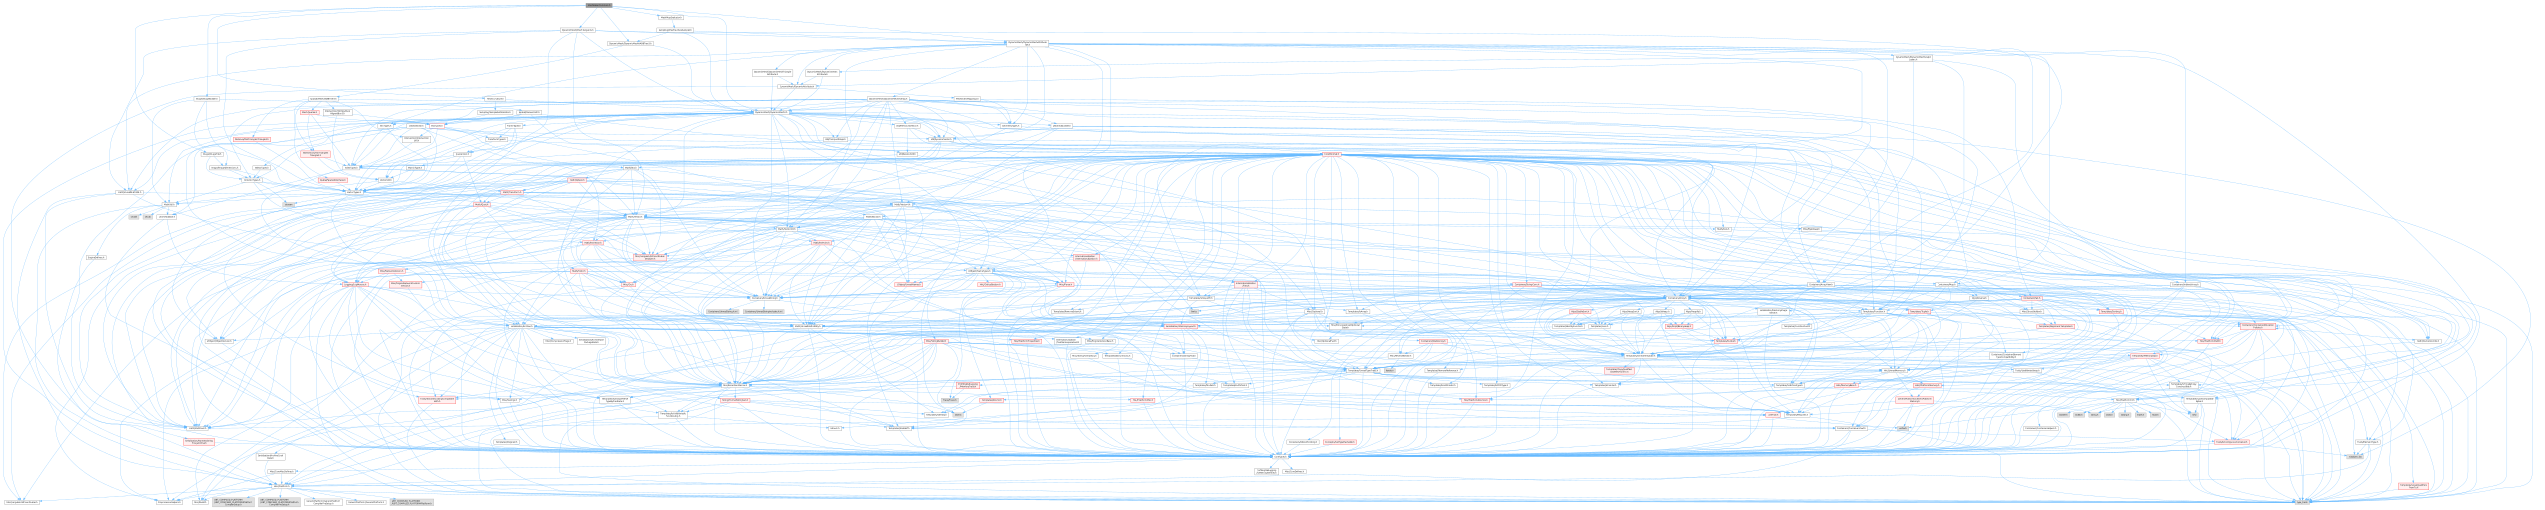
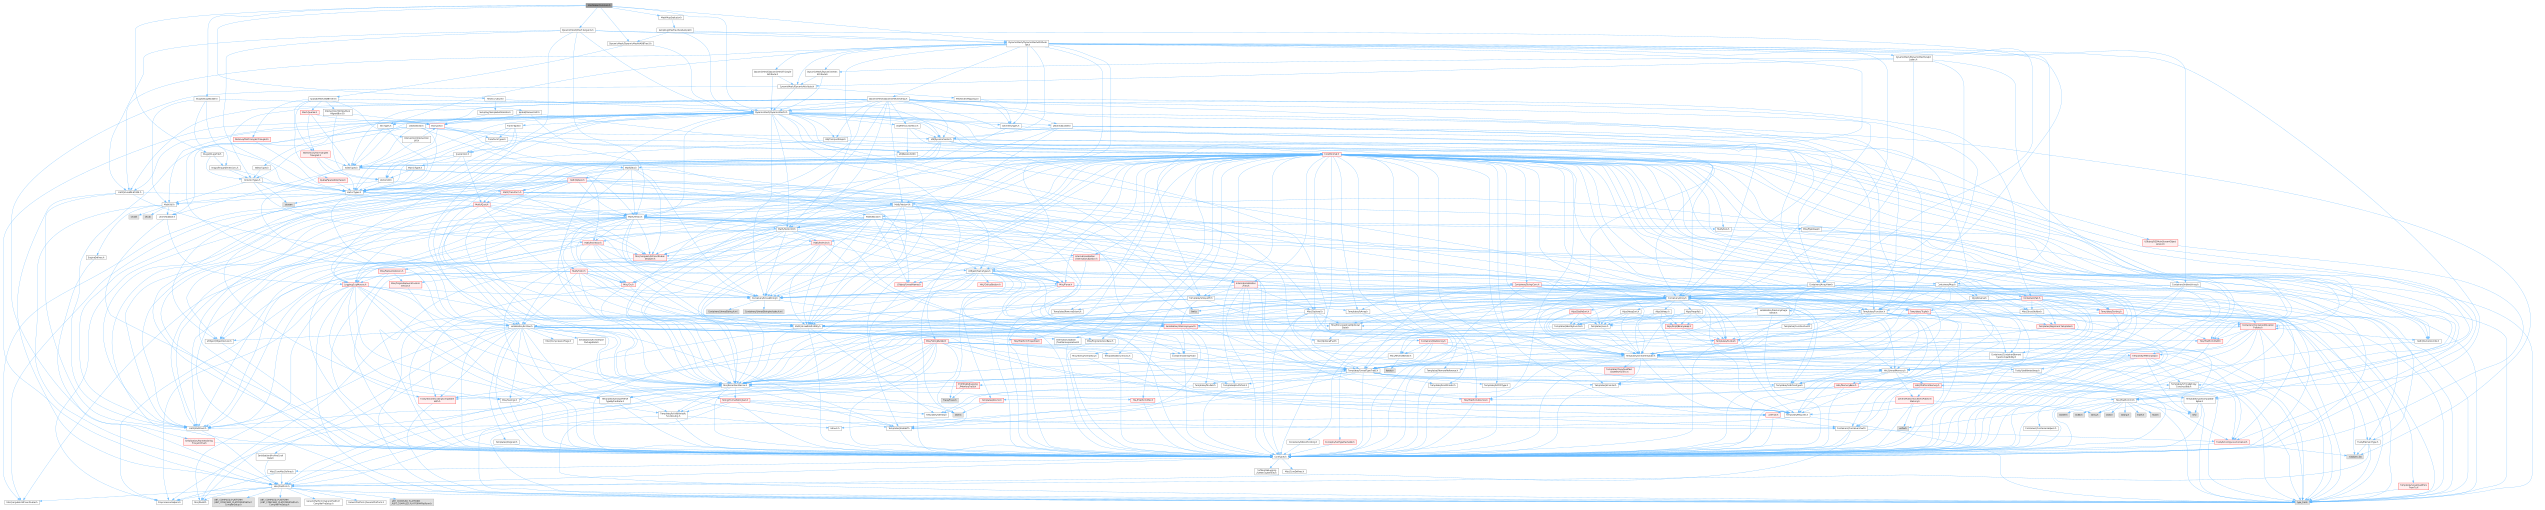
(427, 132) -> (428, 133)
none -> (336, 173)
none -> (2160, 243)
(1636, 294) -> (1541, 332)
none -> (1652, 303)
none -> (1981, 308)
none -> (1844, 319)
none -> (1607, 333)
(2040, 367) -> (2142, 381)
(1836, 423) -> (1805, 423)
none -> (238, 454)
